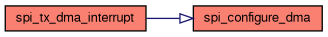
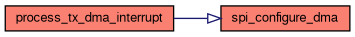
(76, 18) -> (89, 18)
